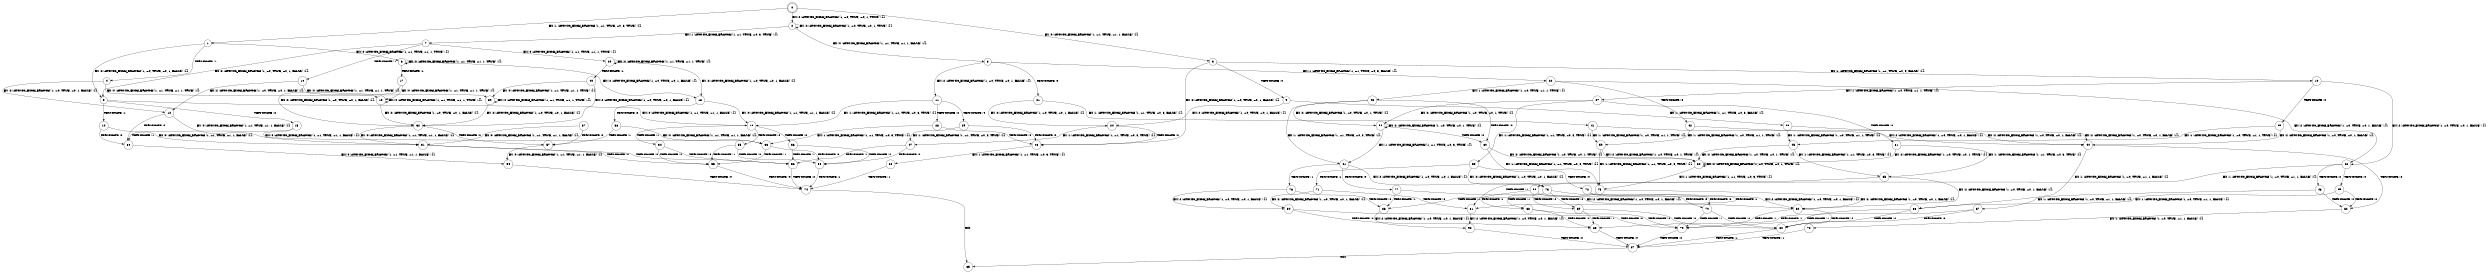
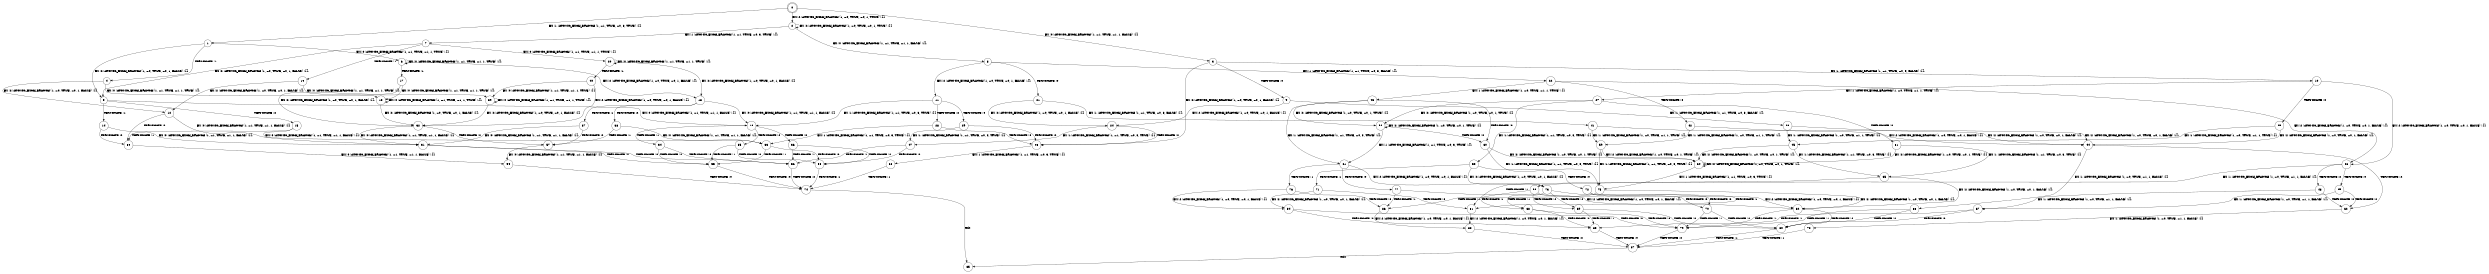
none -> (620, 106)
(2129, 201) -> (2161, 207)
(1470, 228) -> (1470, 228)
